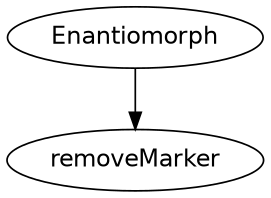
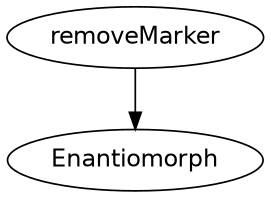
(135, 90) -> (135, 90)
